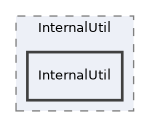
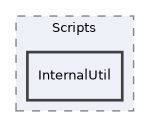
(75, 29) -> (75, 29)
